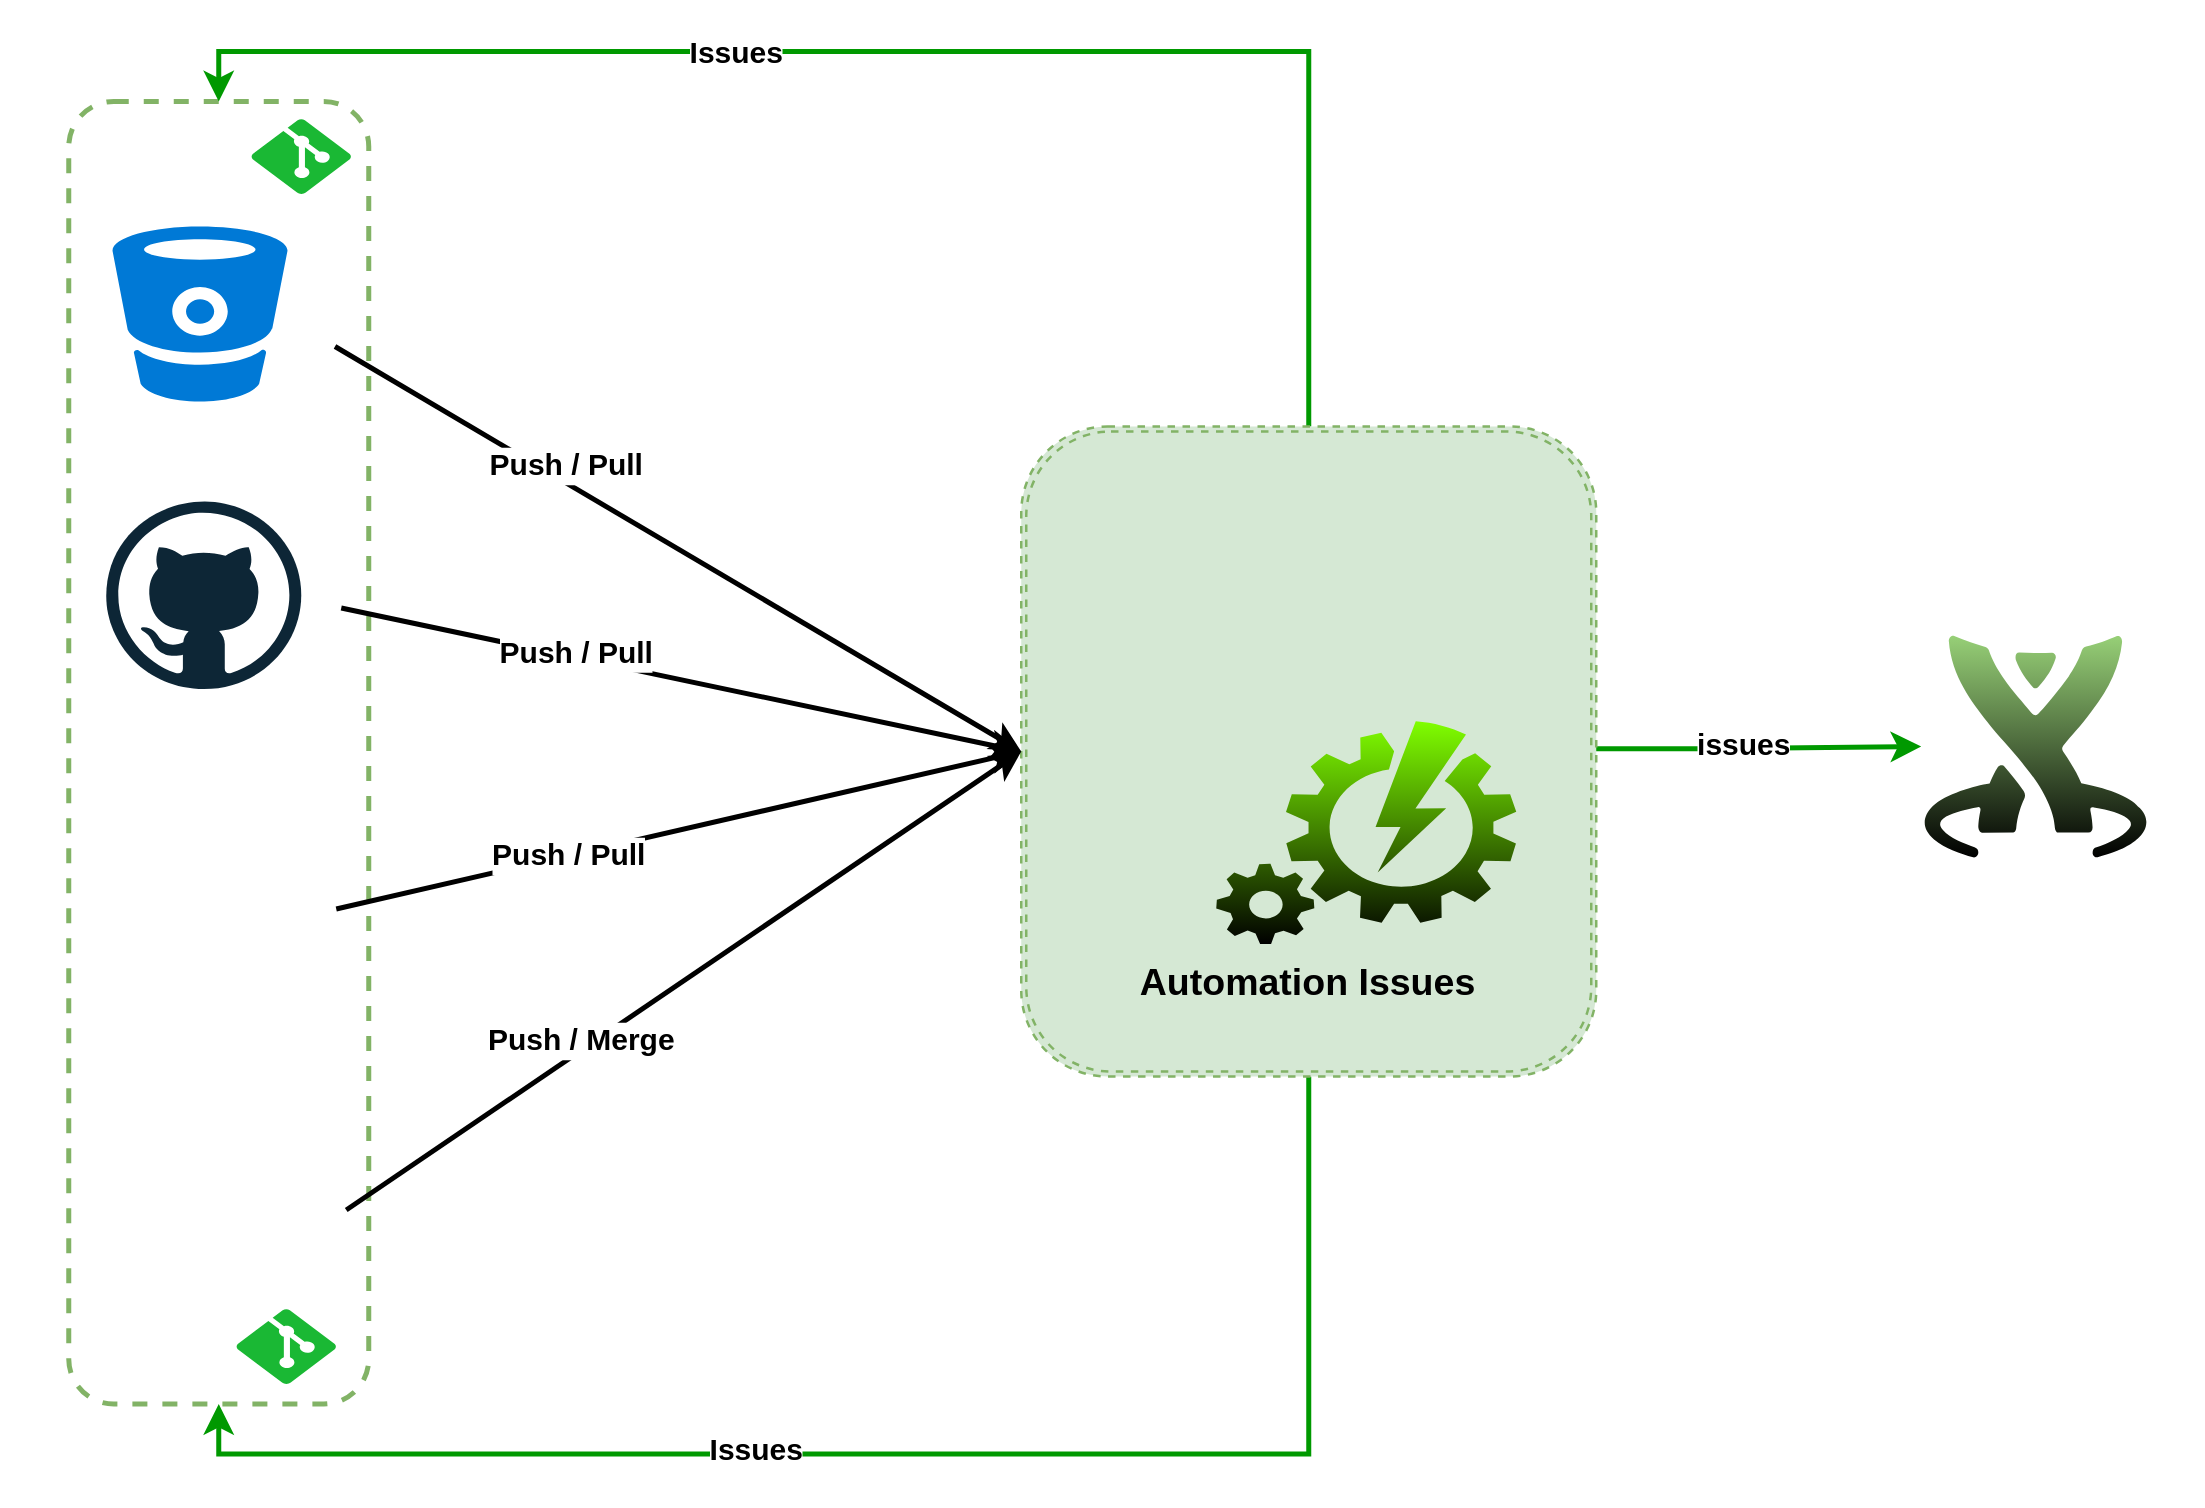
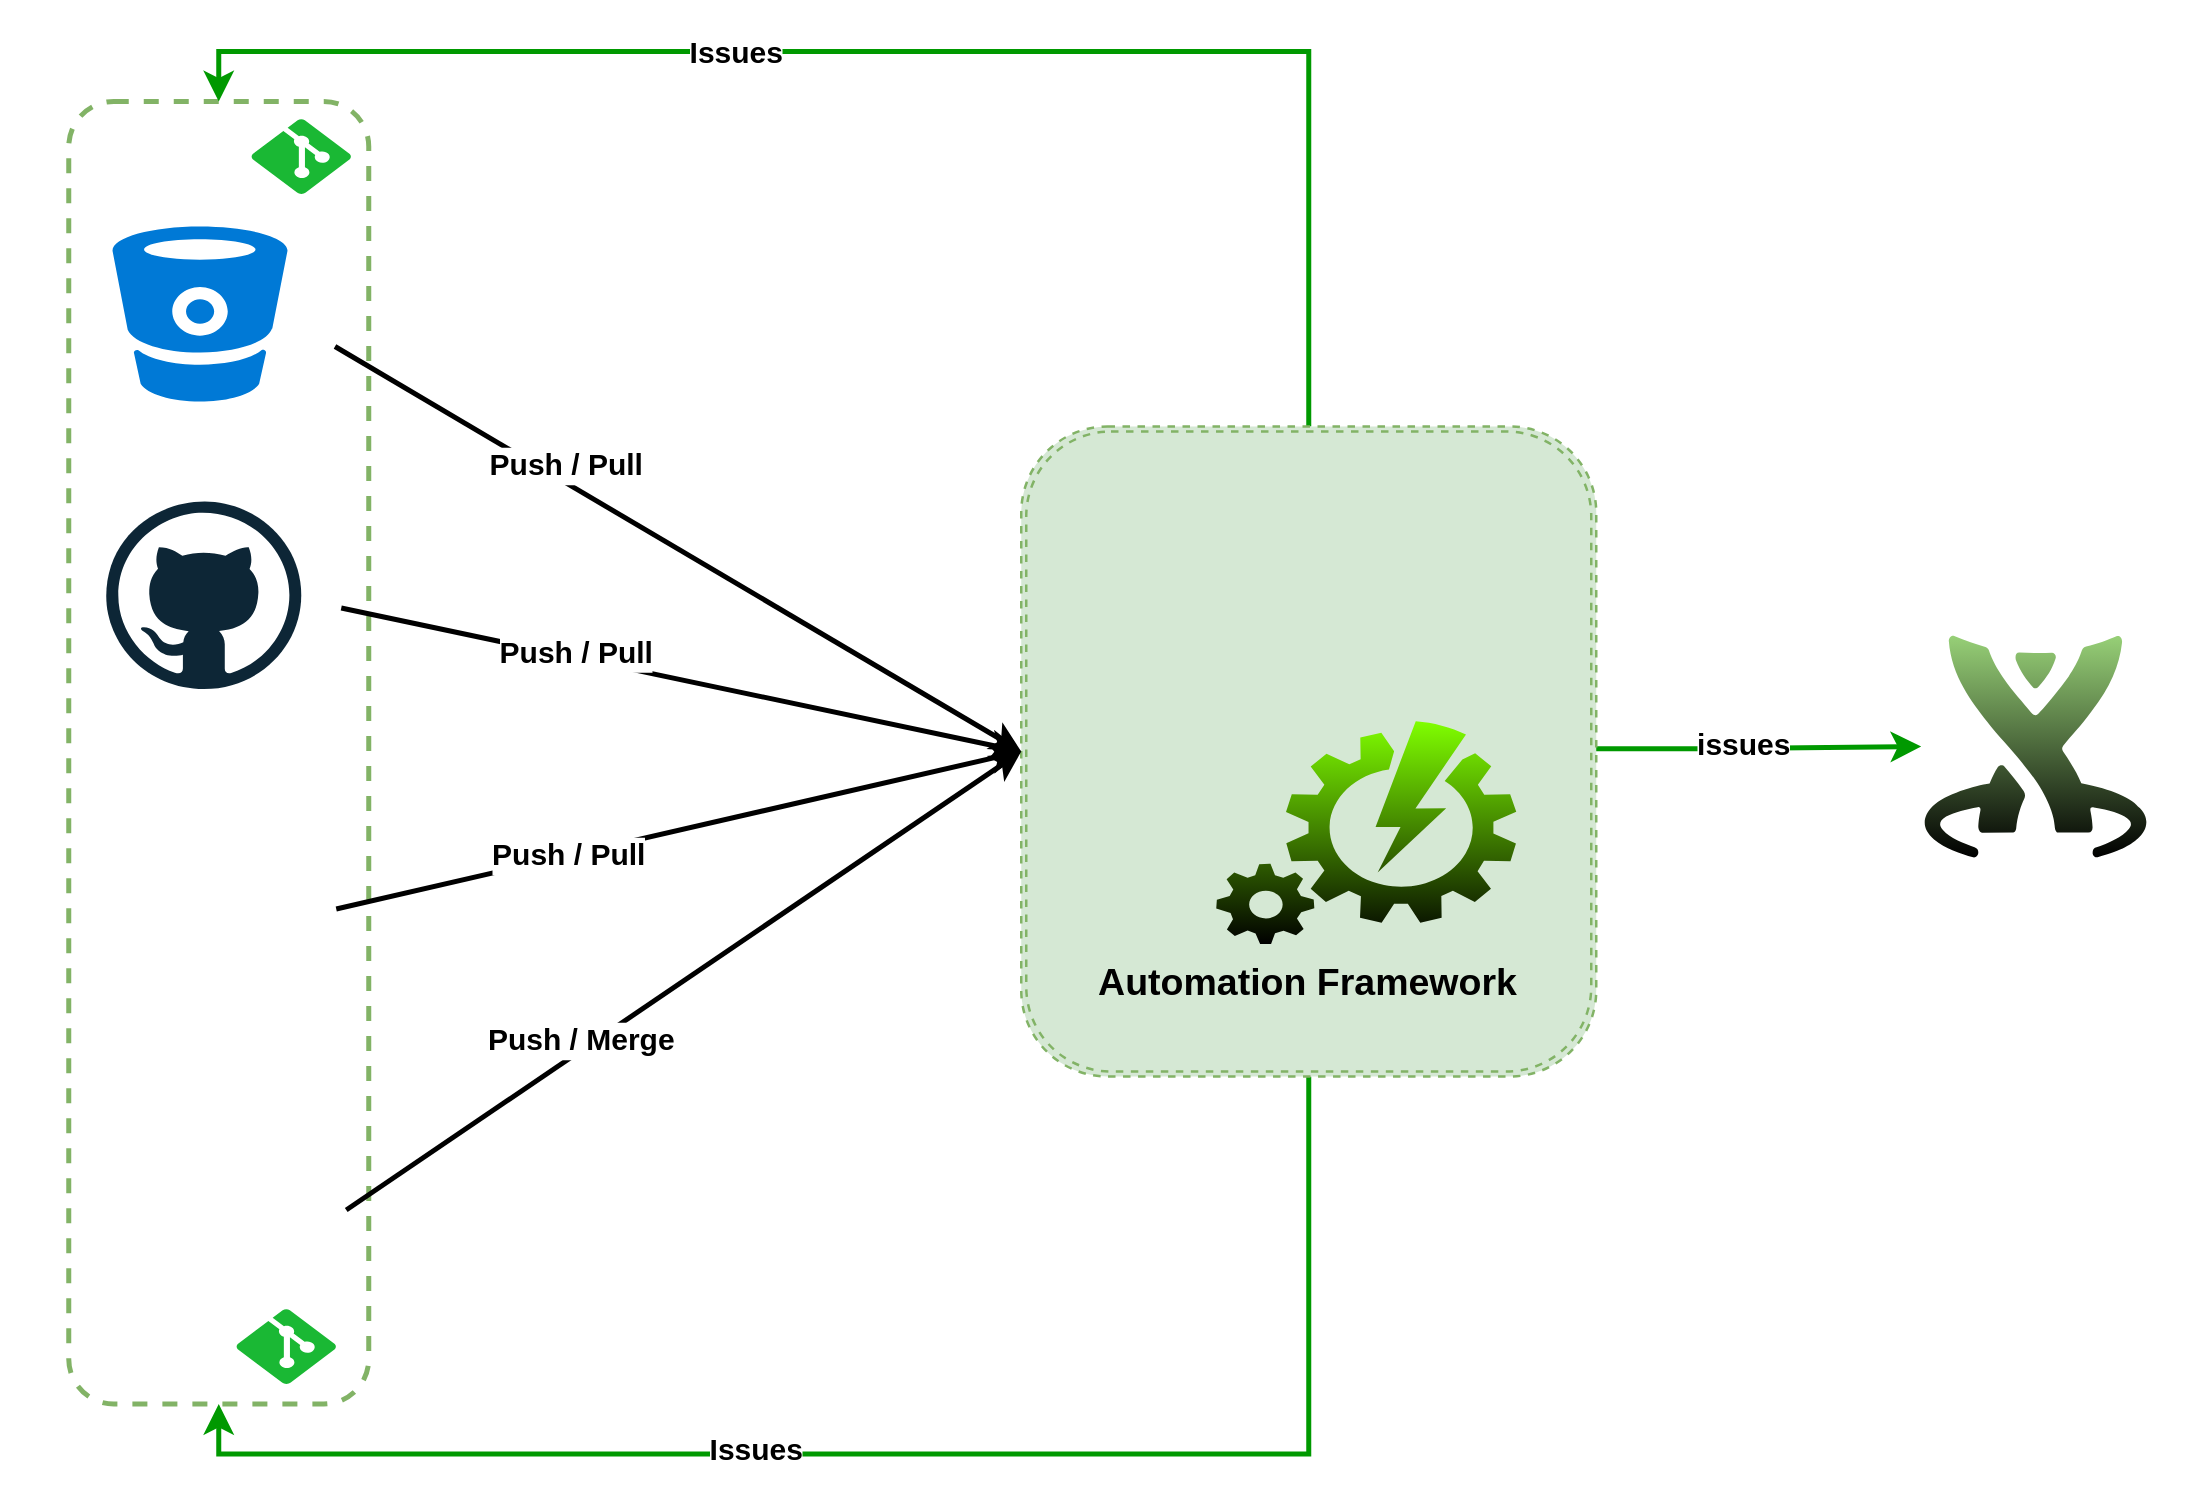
(1309, 981) -> (1309, 981)
